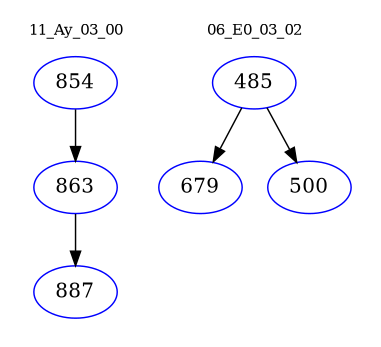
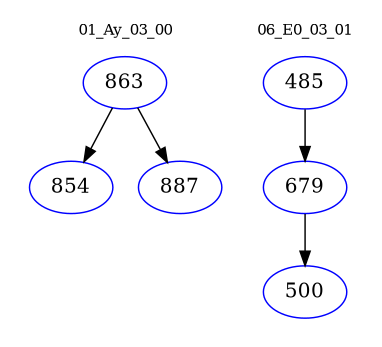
(76, 31) -> (126, 31)
(255, 31) -> (305, 31)
(76, 128) -> (102, 128)
(278, 129) -> (305, 233)
